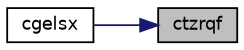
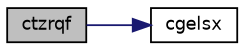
(117, 25) -> (109, 25)
